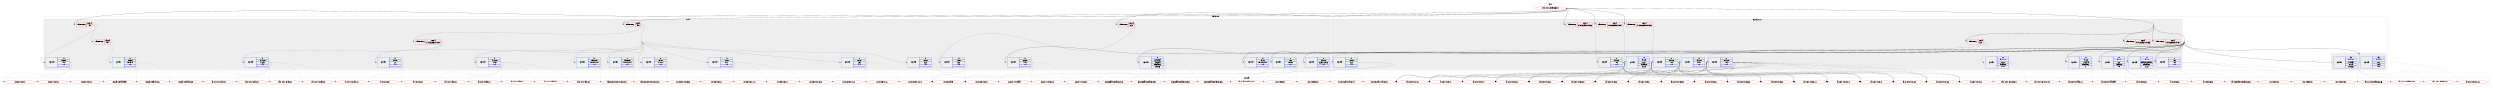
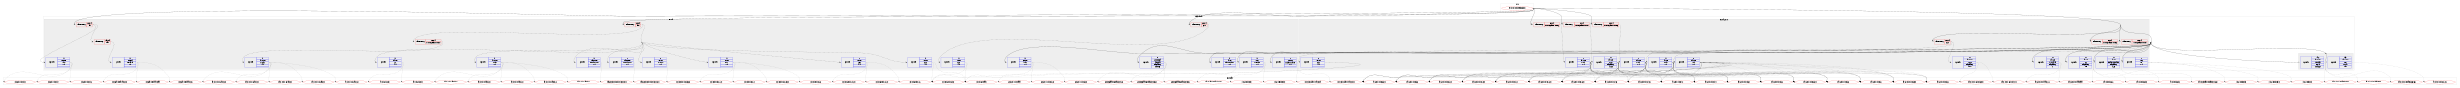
(1147, 82) -> none
(1810, 82) -> (1445, 82)
